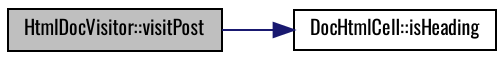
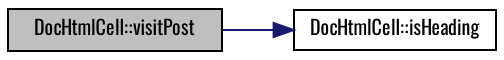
(115, 30) -> (115, 30)
